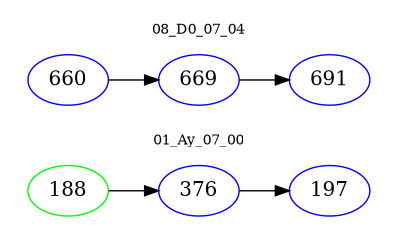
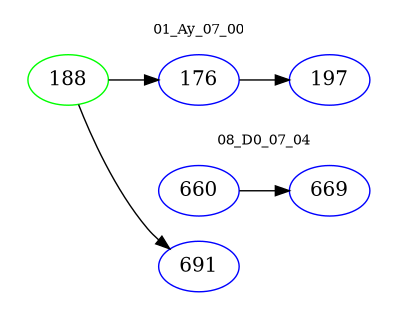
(257, 80) -> (112, 176)
(199, 191) -> (199, 80)
